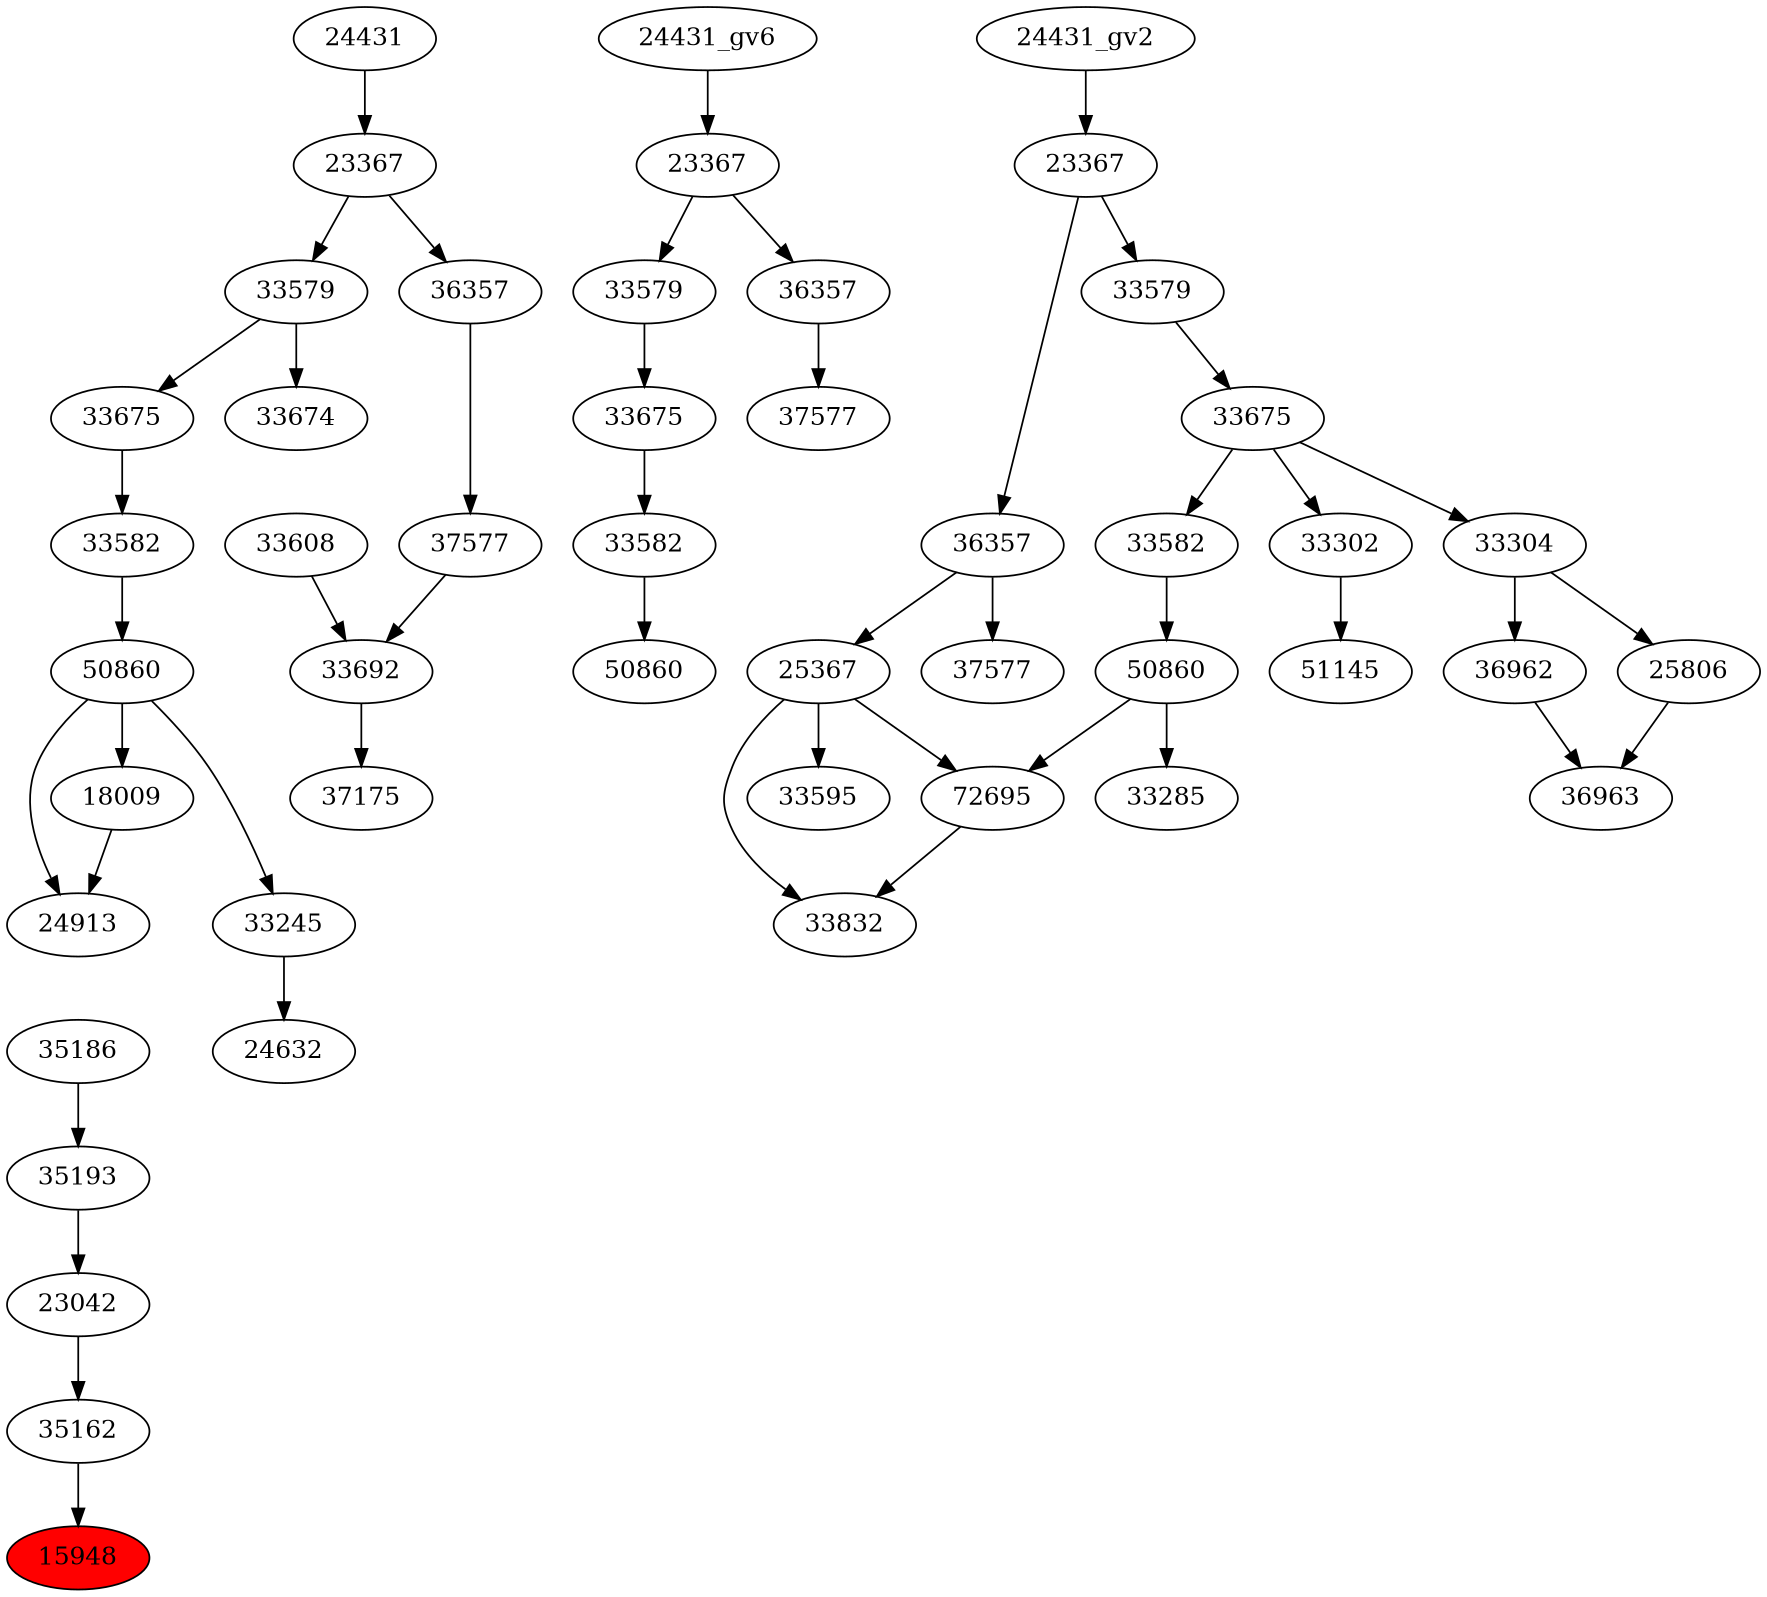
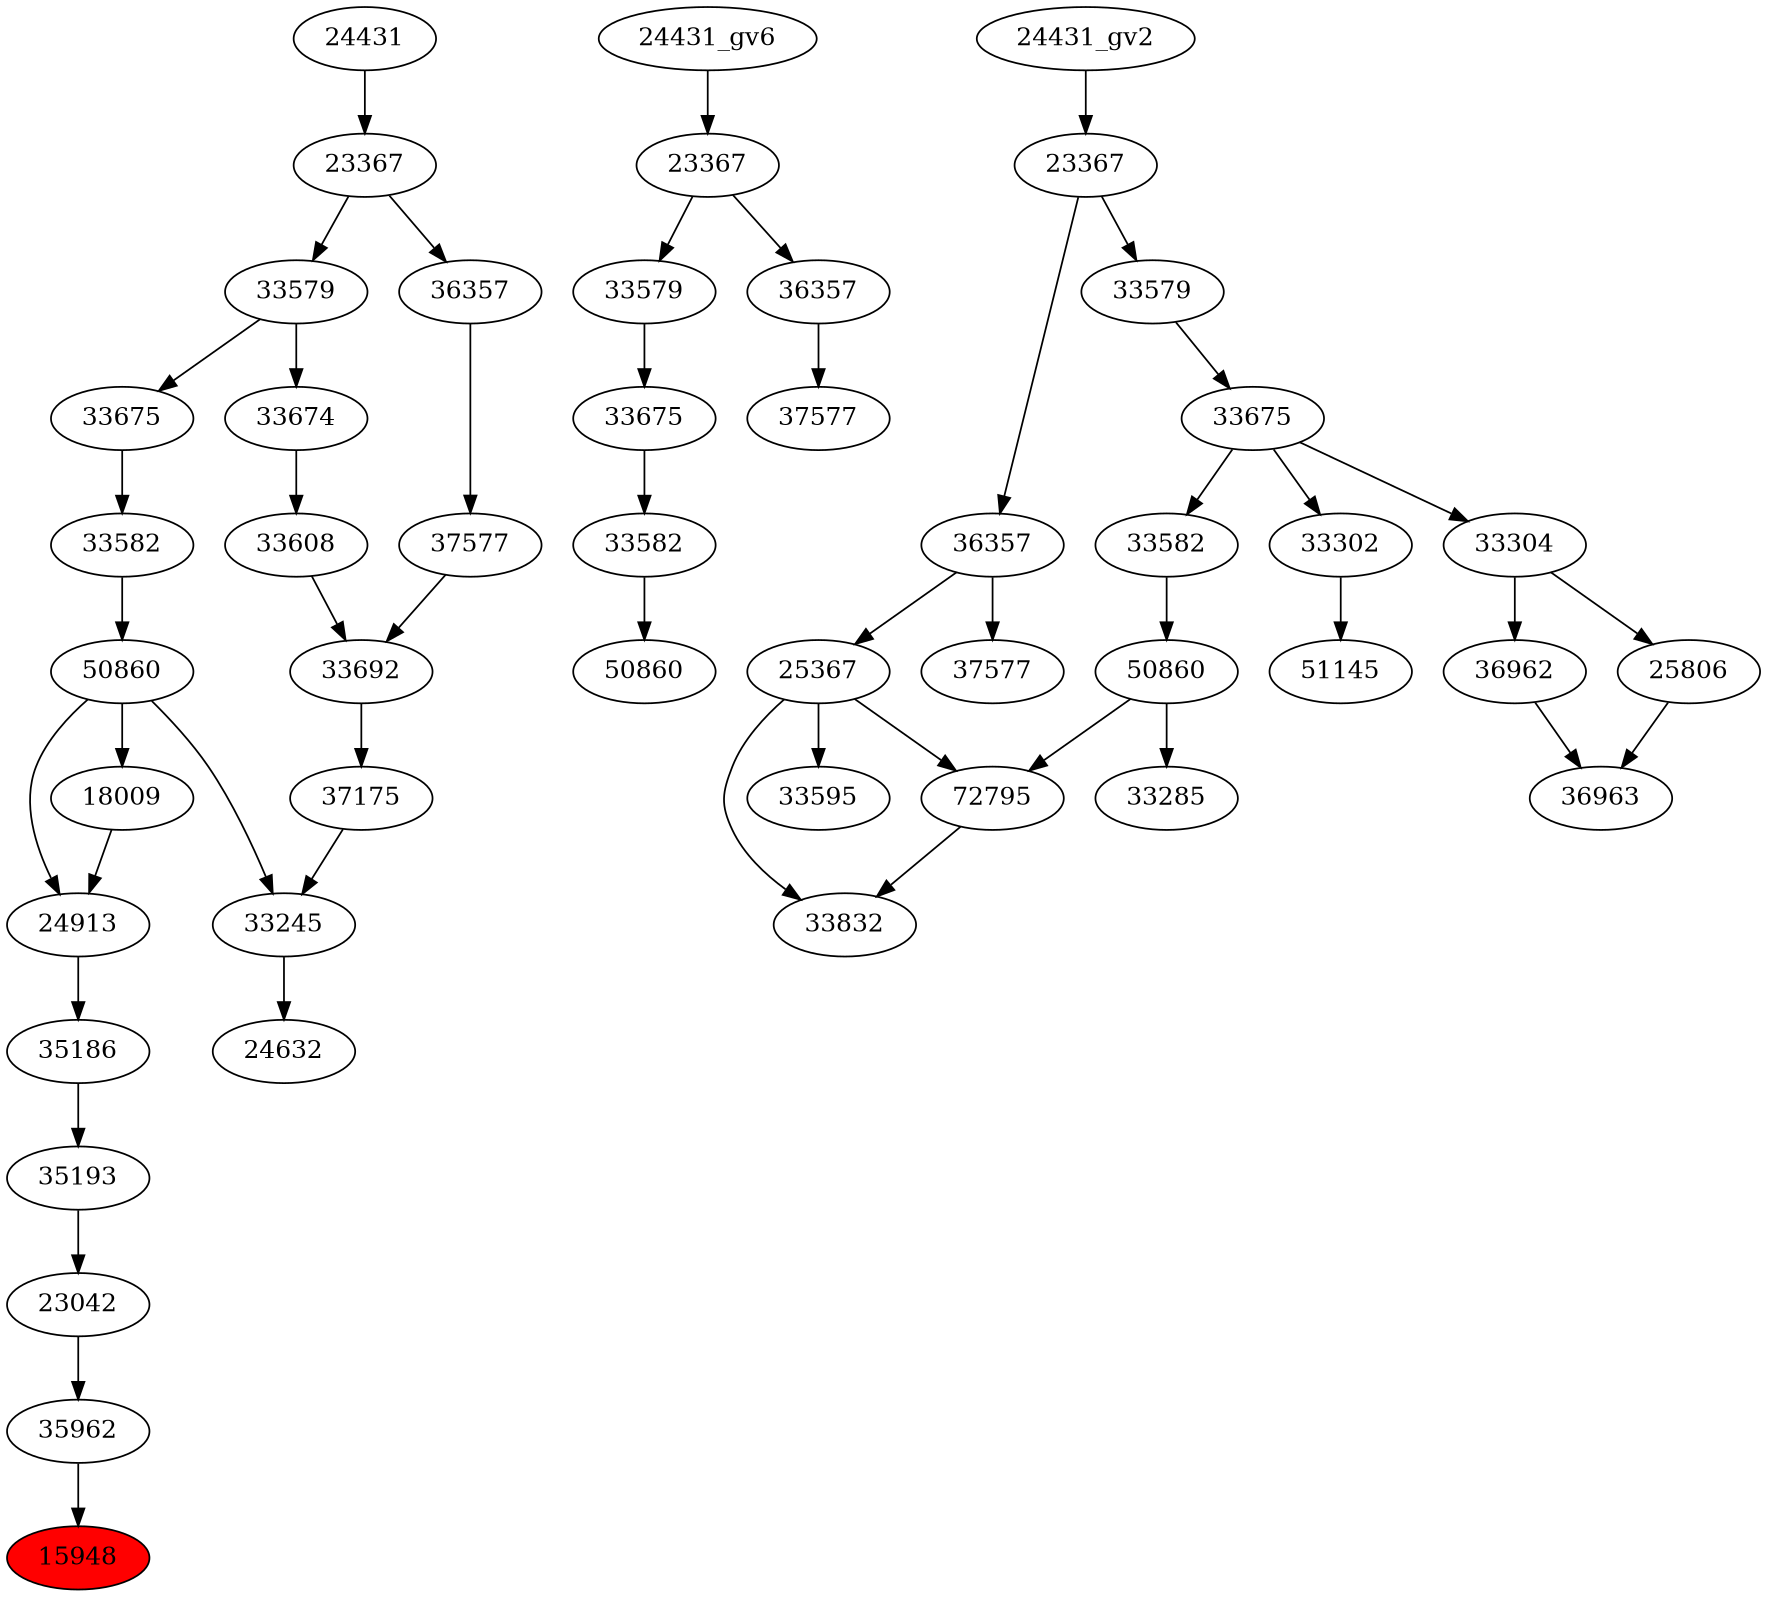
none -> (296, 473)
(993, 798) -> (993, 798)
none -> (327, 854)
none -> (78, 980)
(78, 1431) -> (78, 1431)
